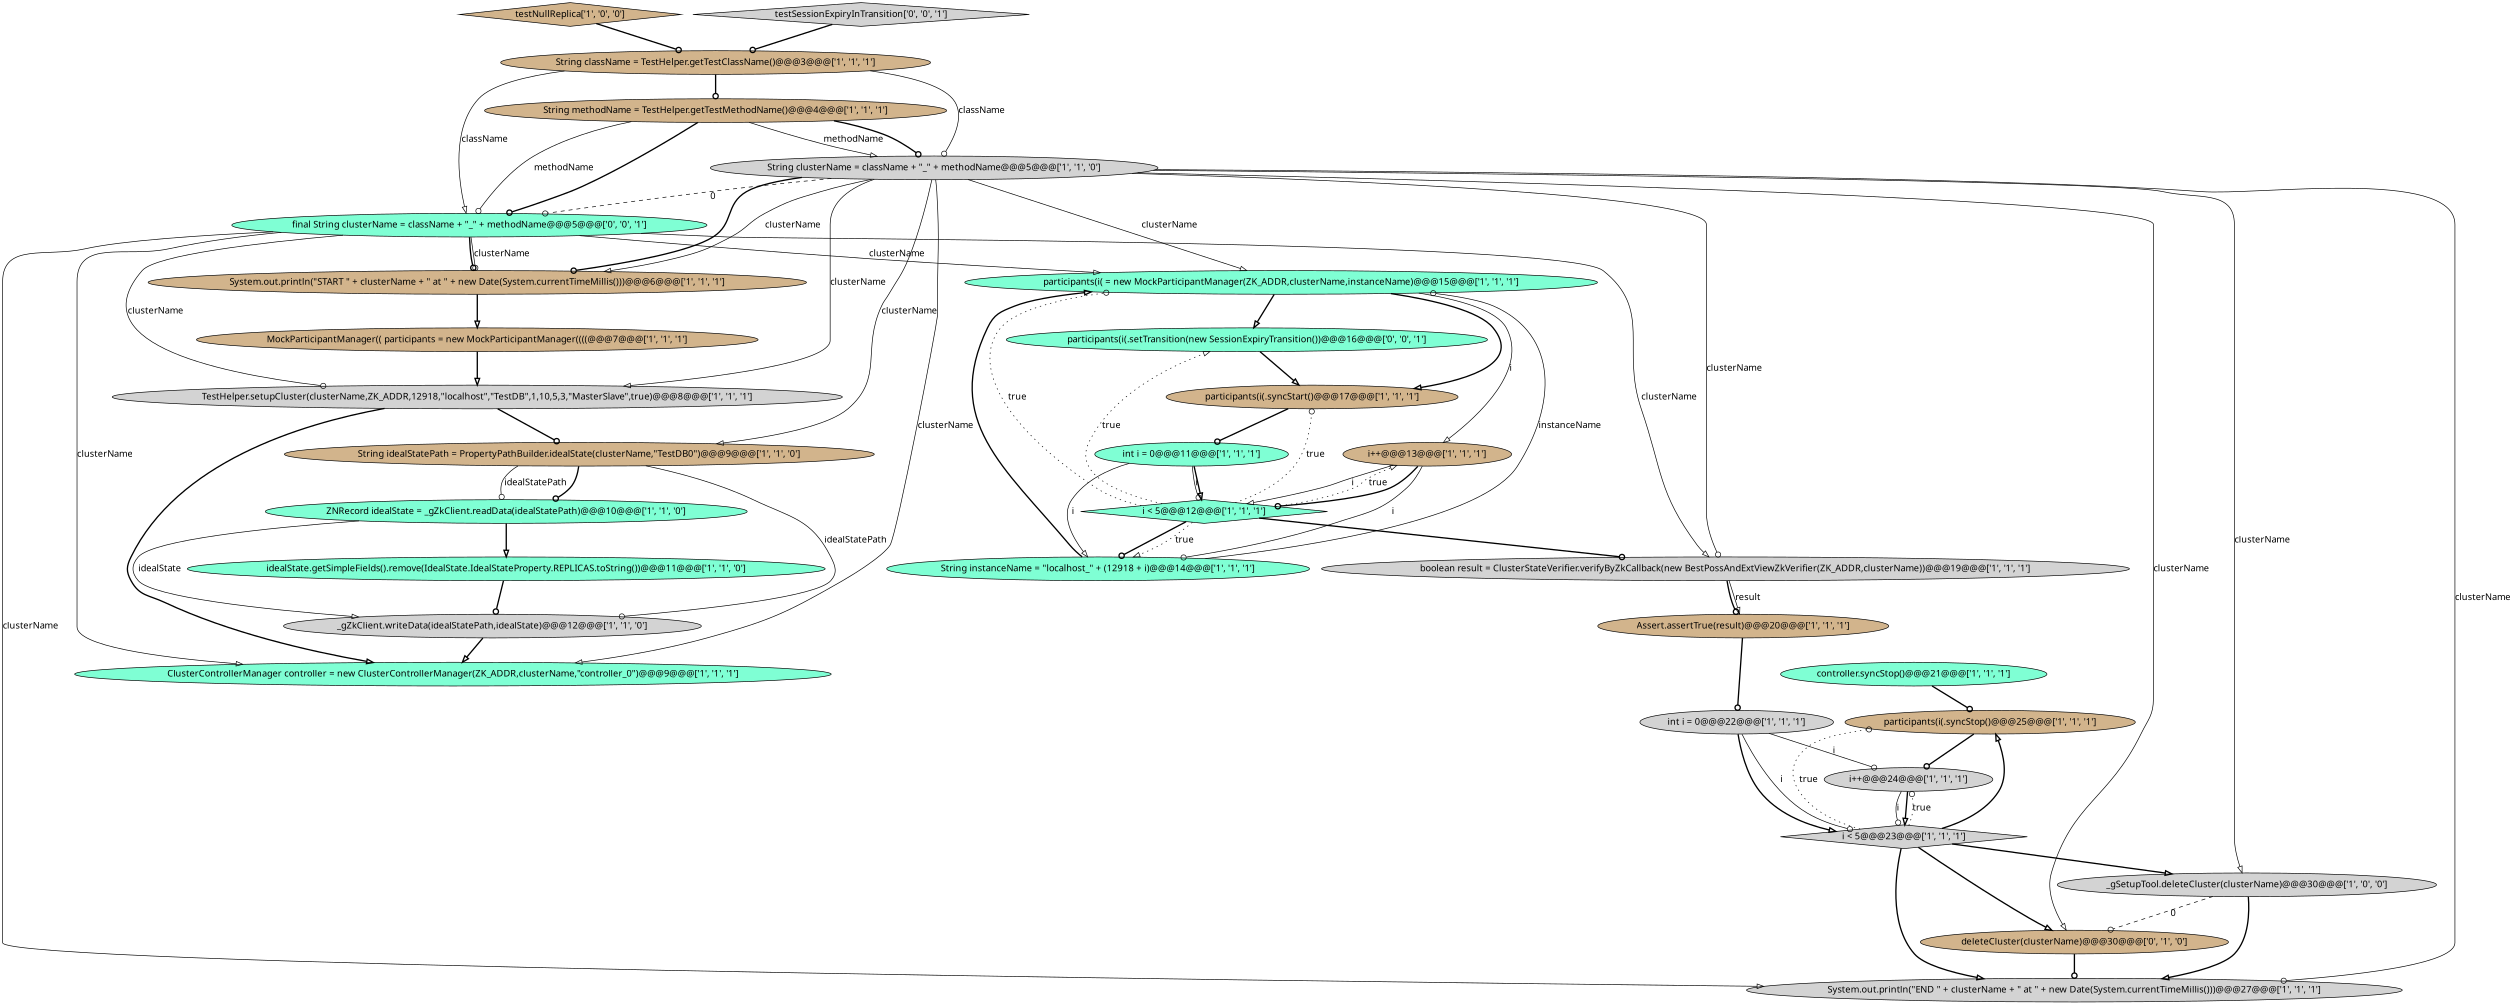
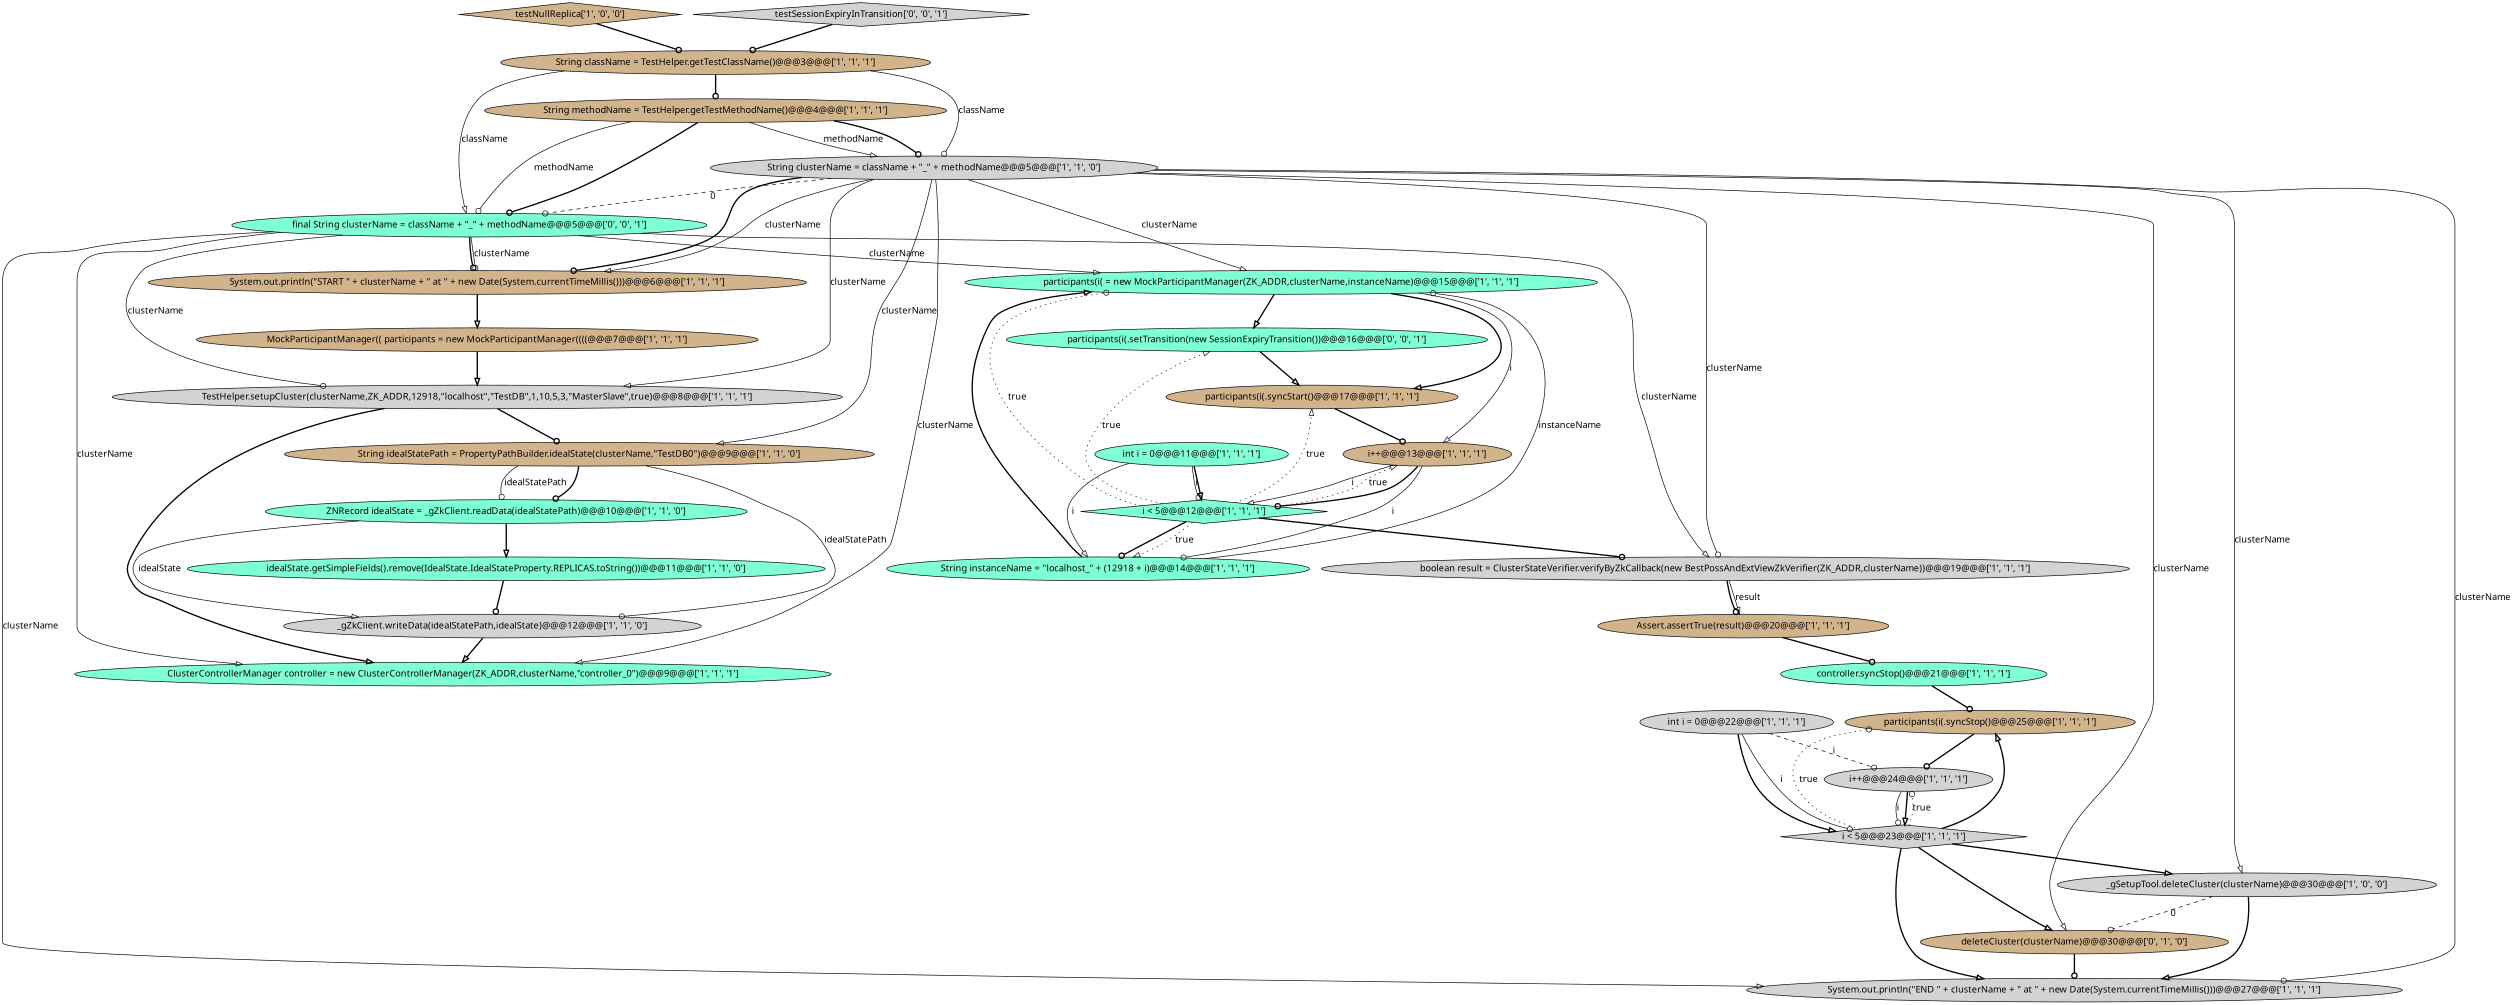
(1254, 425) -> (1367, 425)
(1289, 472) -> (1289, 472)
(1740, 671) -> (1826, 649)
(1820, 750) -> (1820, 750)
